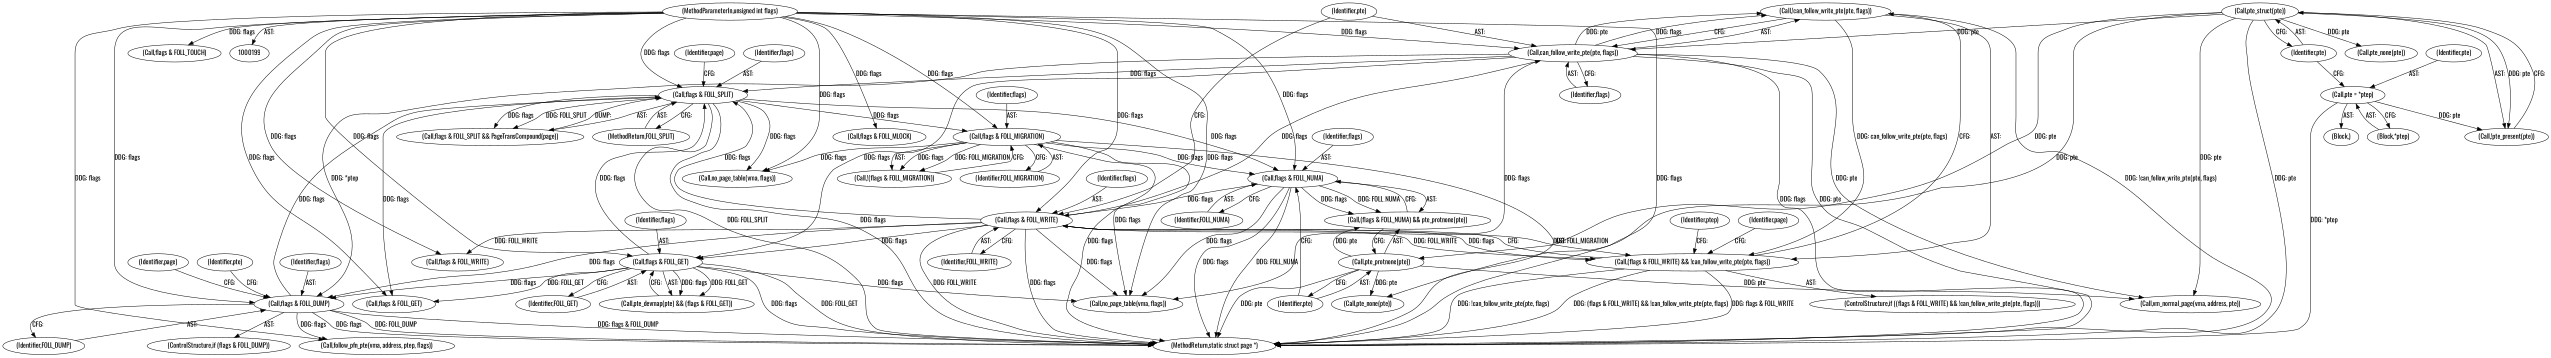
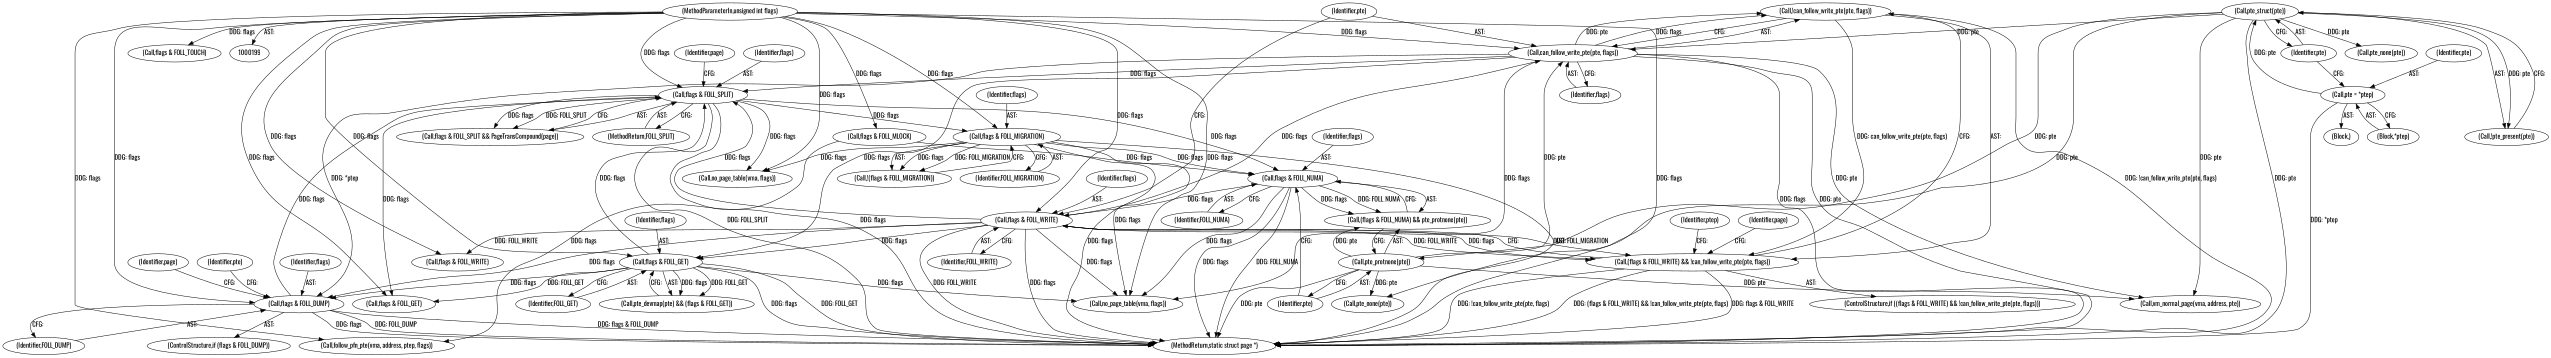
(1119, 21) -> (1058, 154)
(2426, 115) -> (2268, 75)
(604, 116) -> (604, 116)
none -> (1547, 218)
(303, 331) -> (629, 210)
